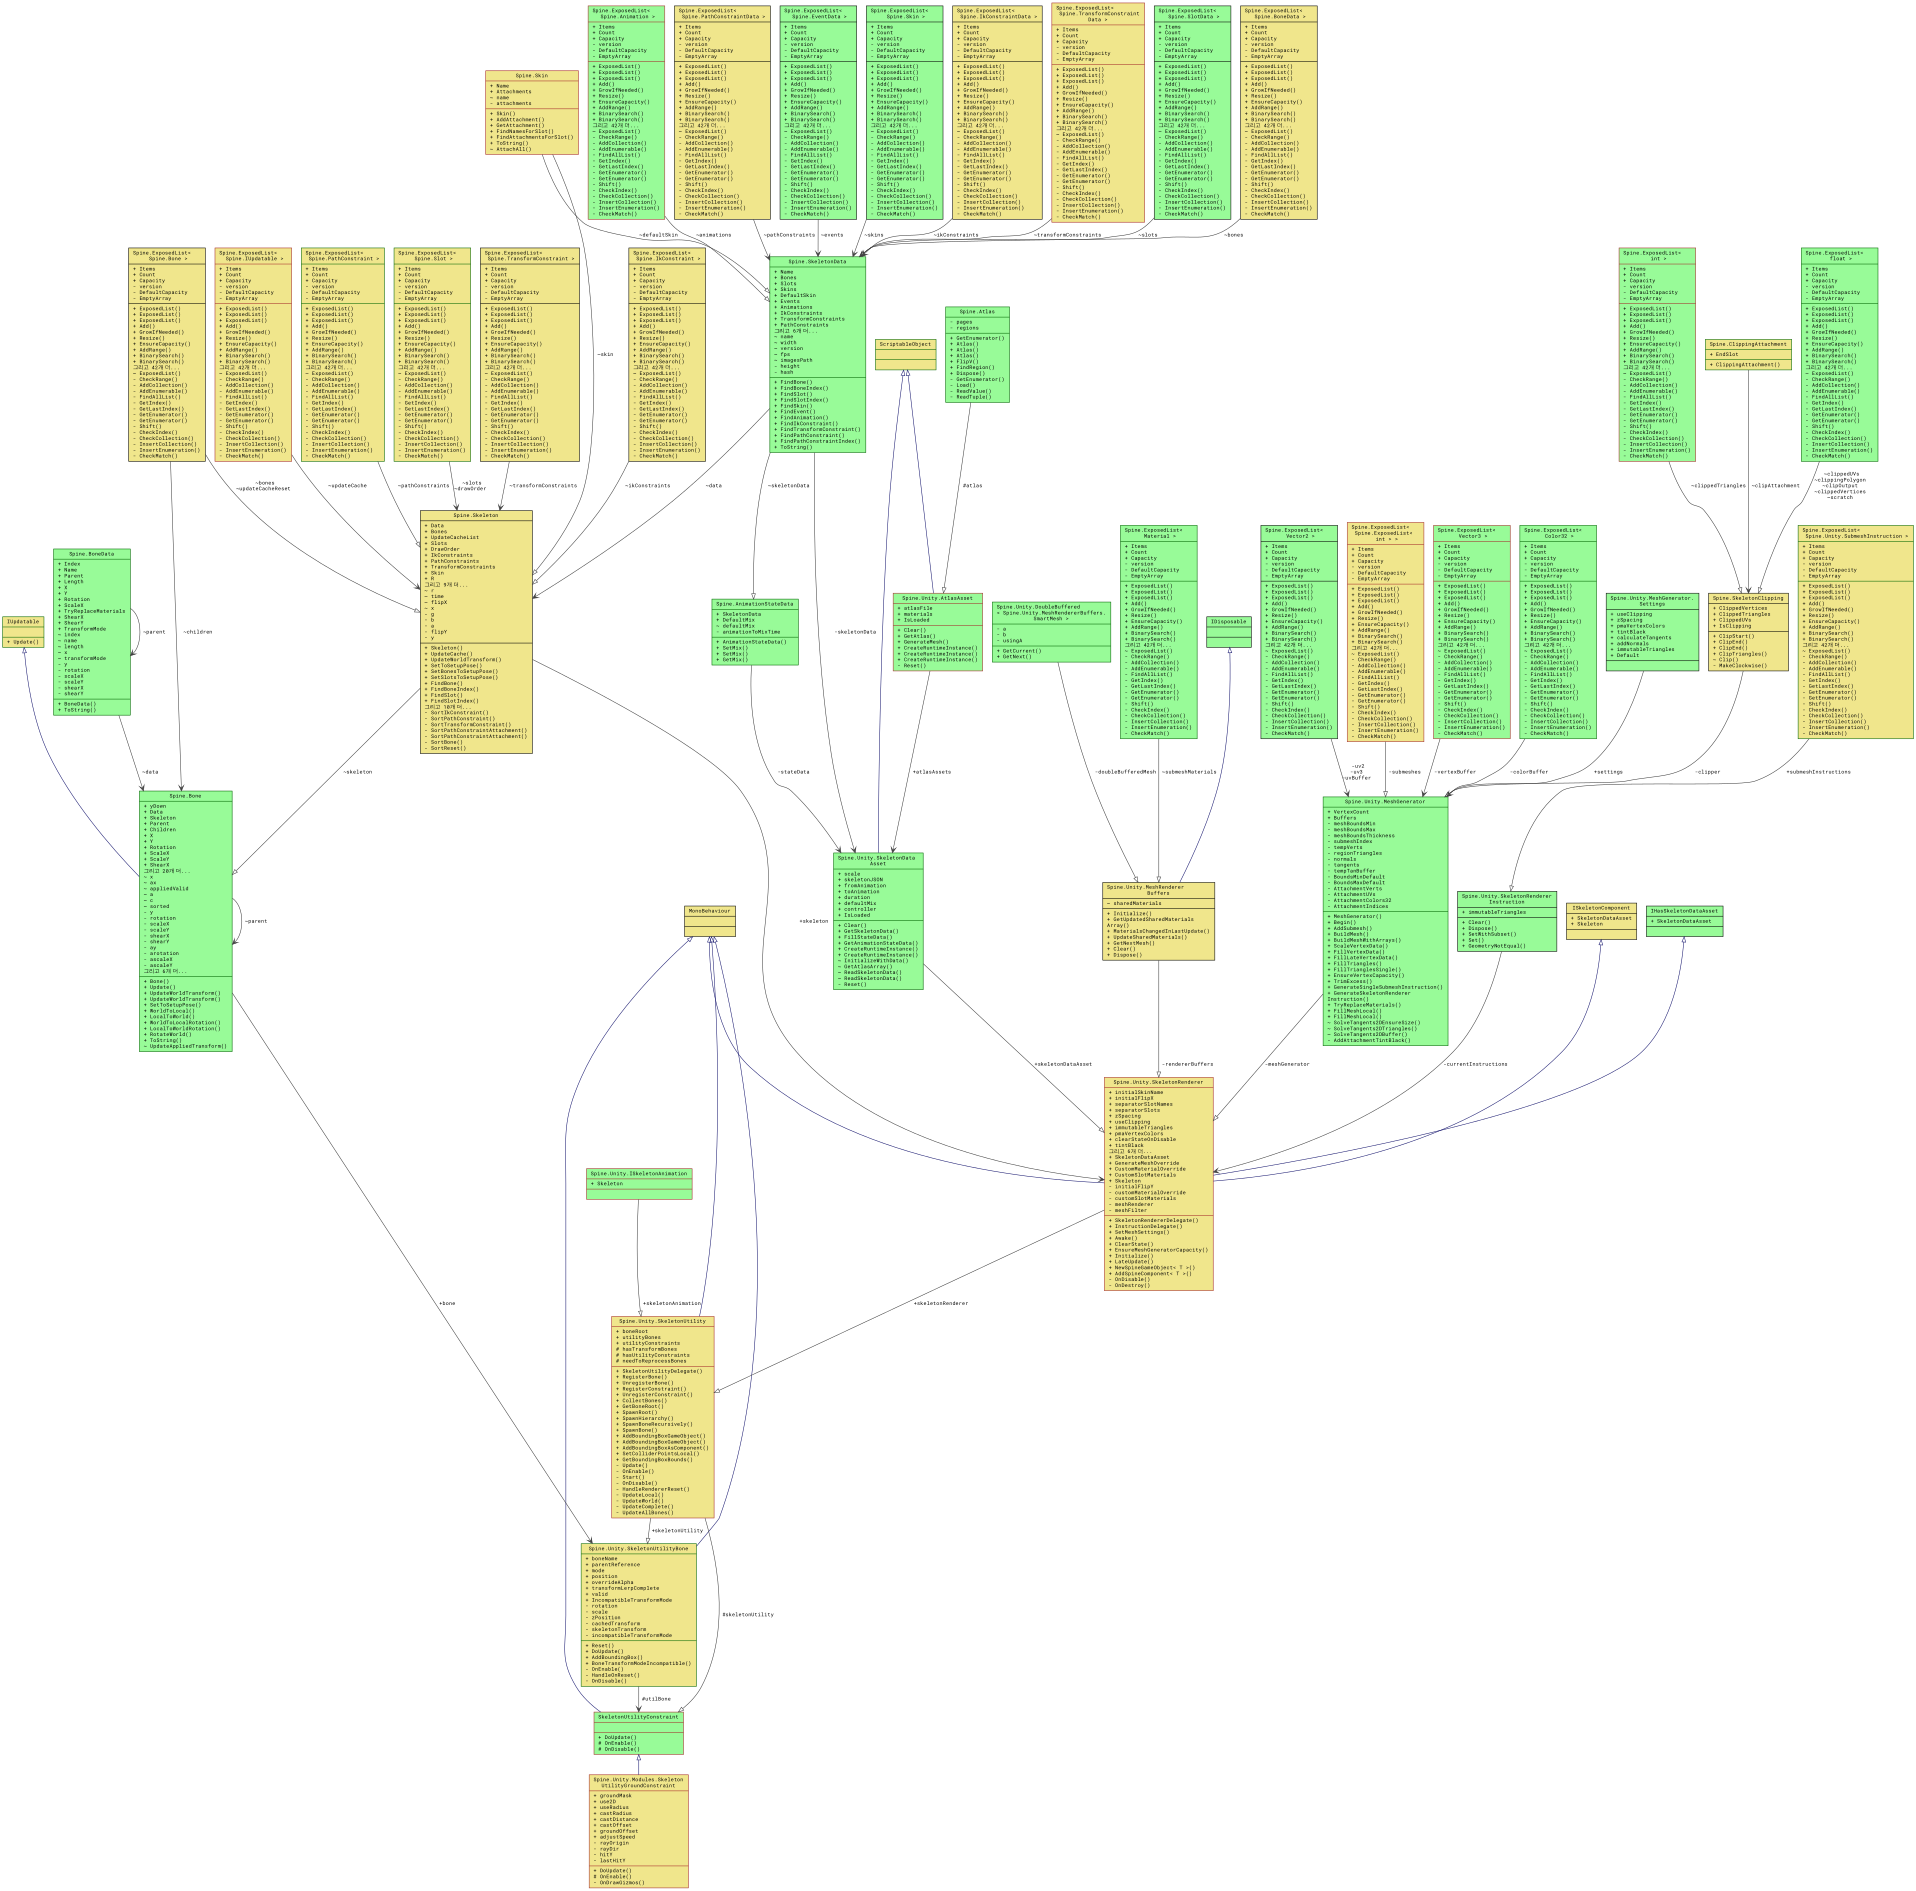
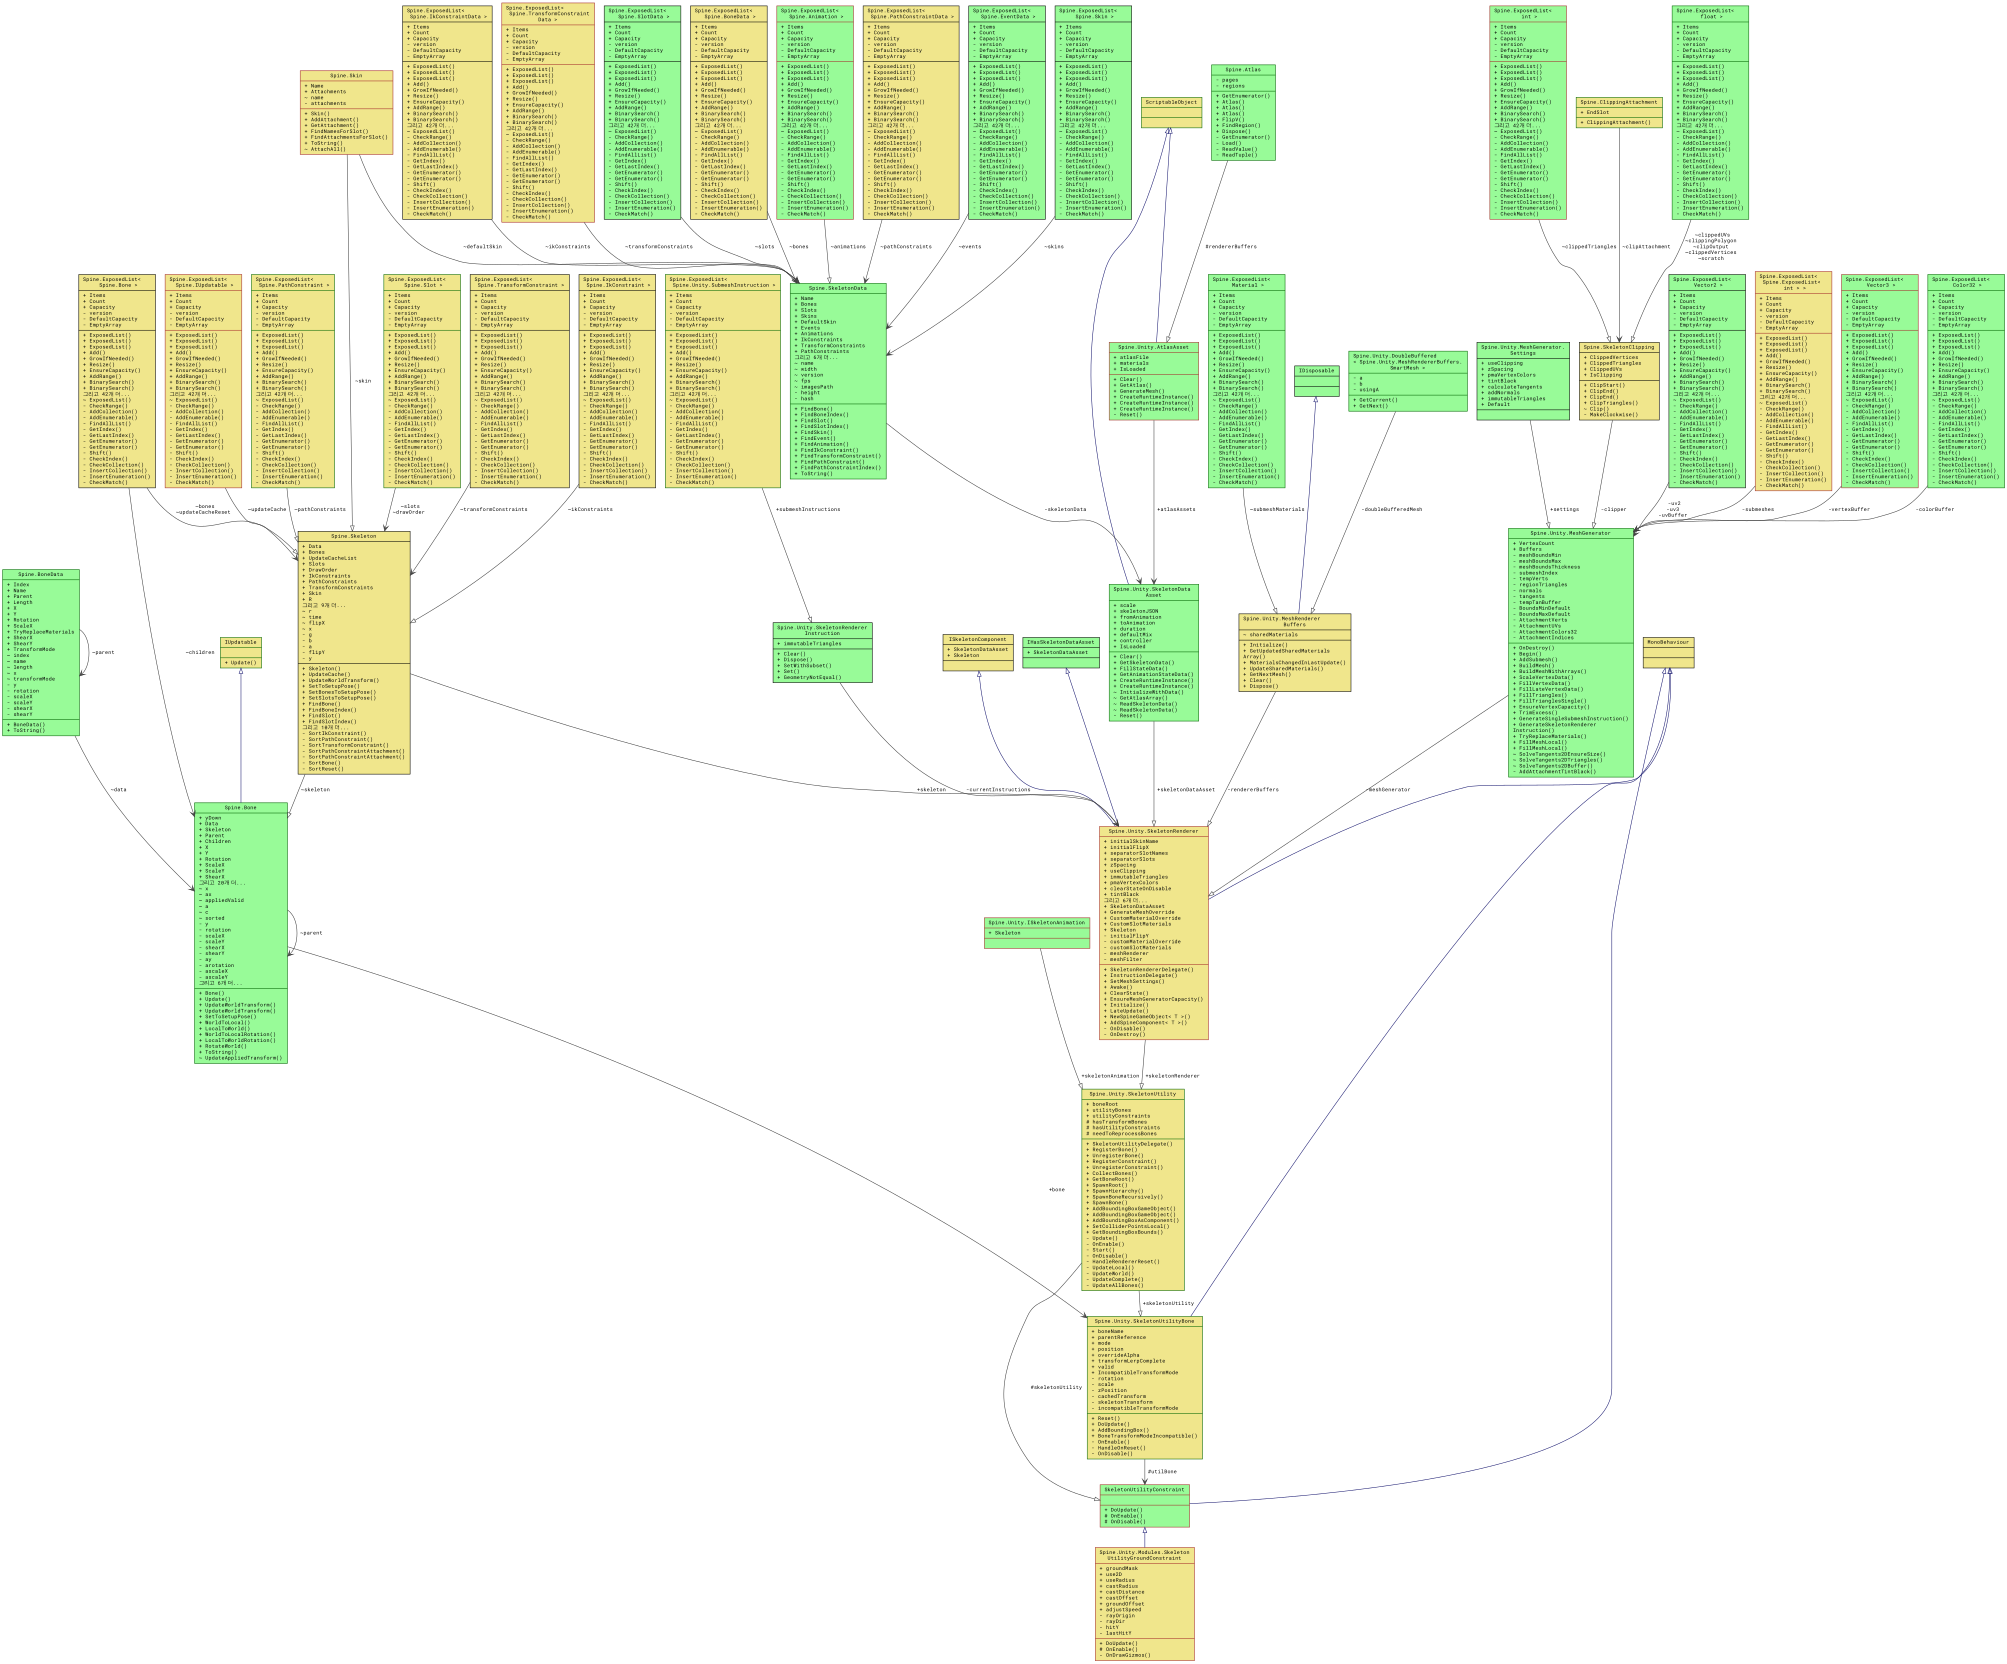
(971, 486) -> (1230, 247)
(660, 511) -> none
(755, 632) -> none
(1355, 916) -> (1534, 648)
(717, 1130) -> none
(663, 1417) -> (1133, 1190)
